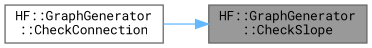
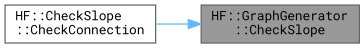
(84, 24) -> (80, 24)
